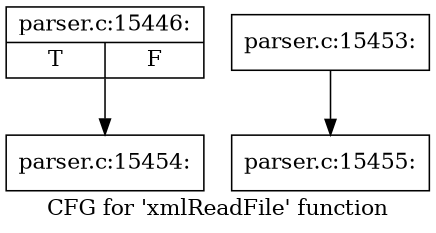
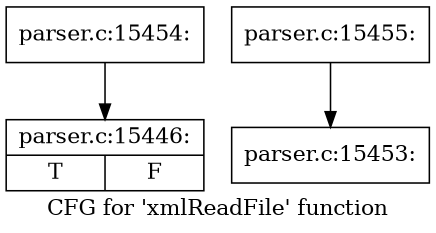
(331, 95) -> (331, 87)
(105, 99) -> (105, 84)
